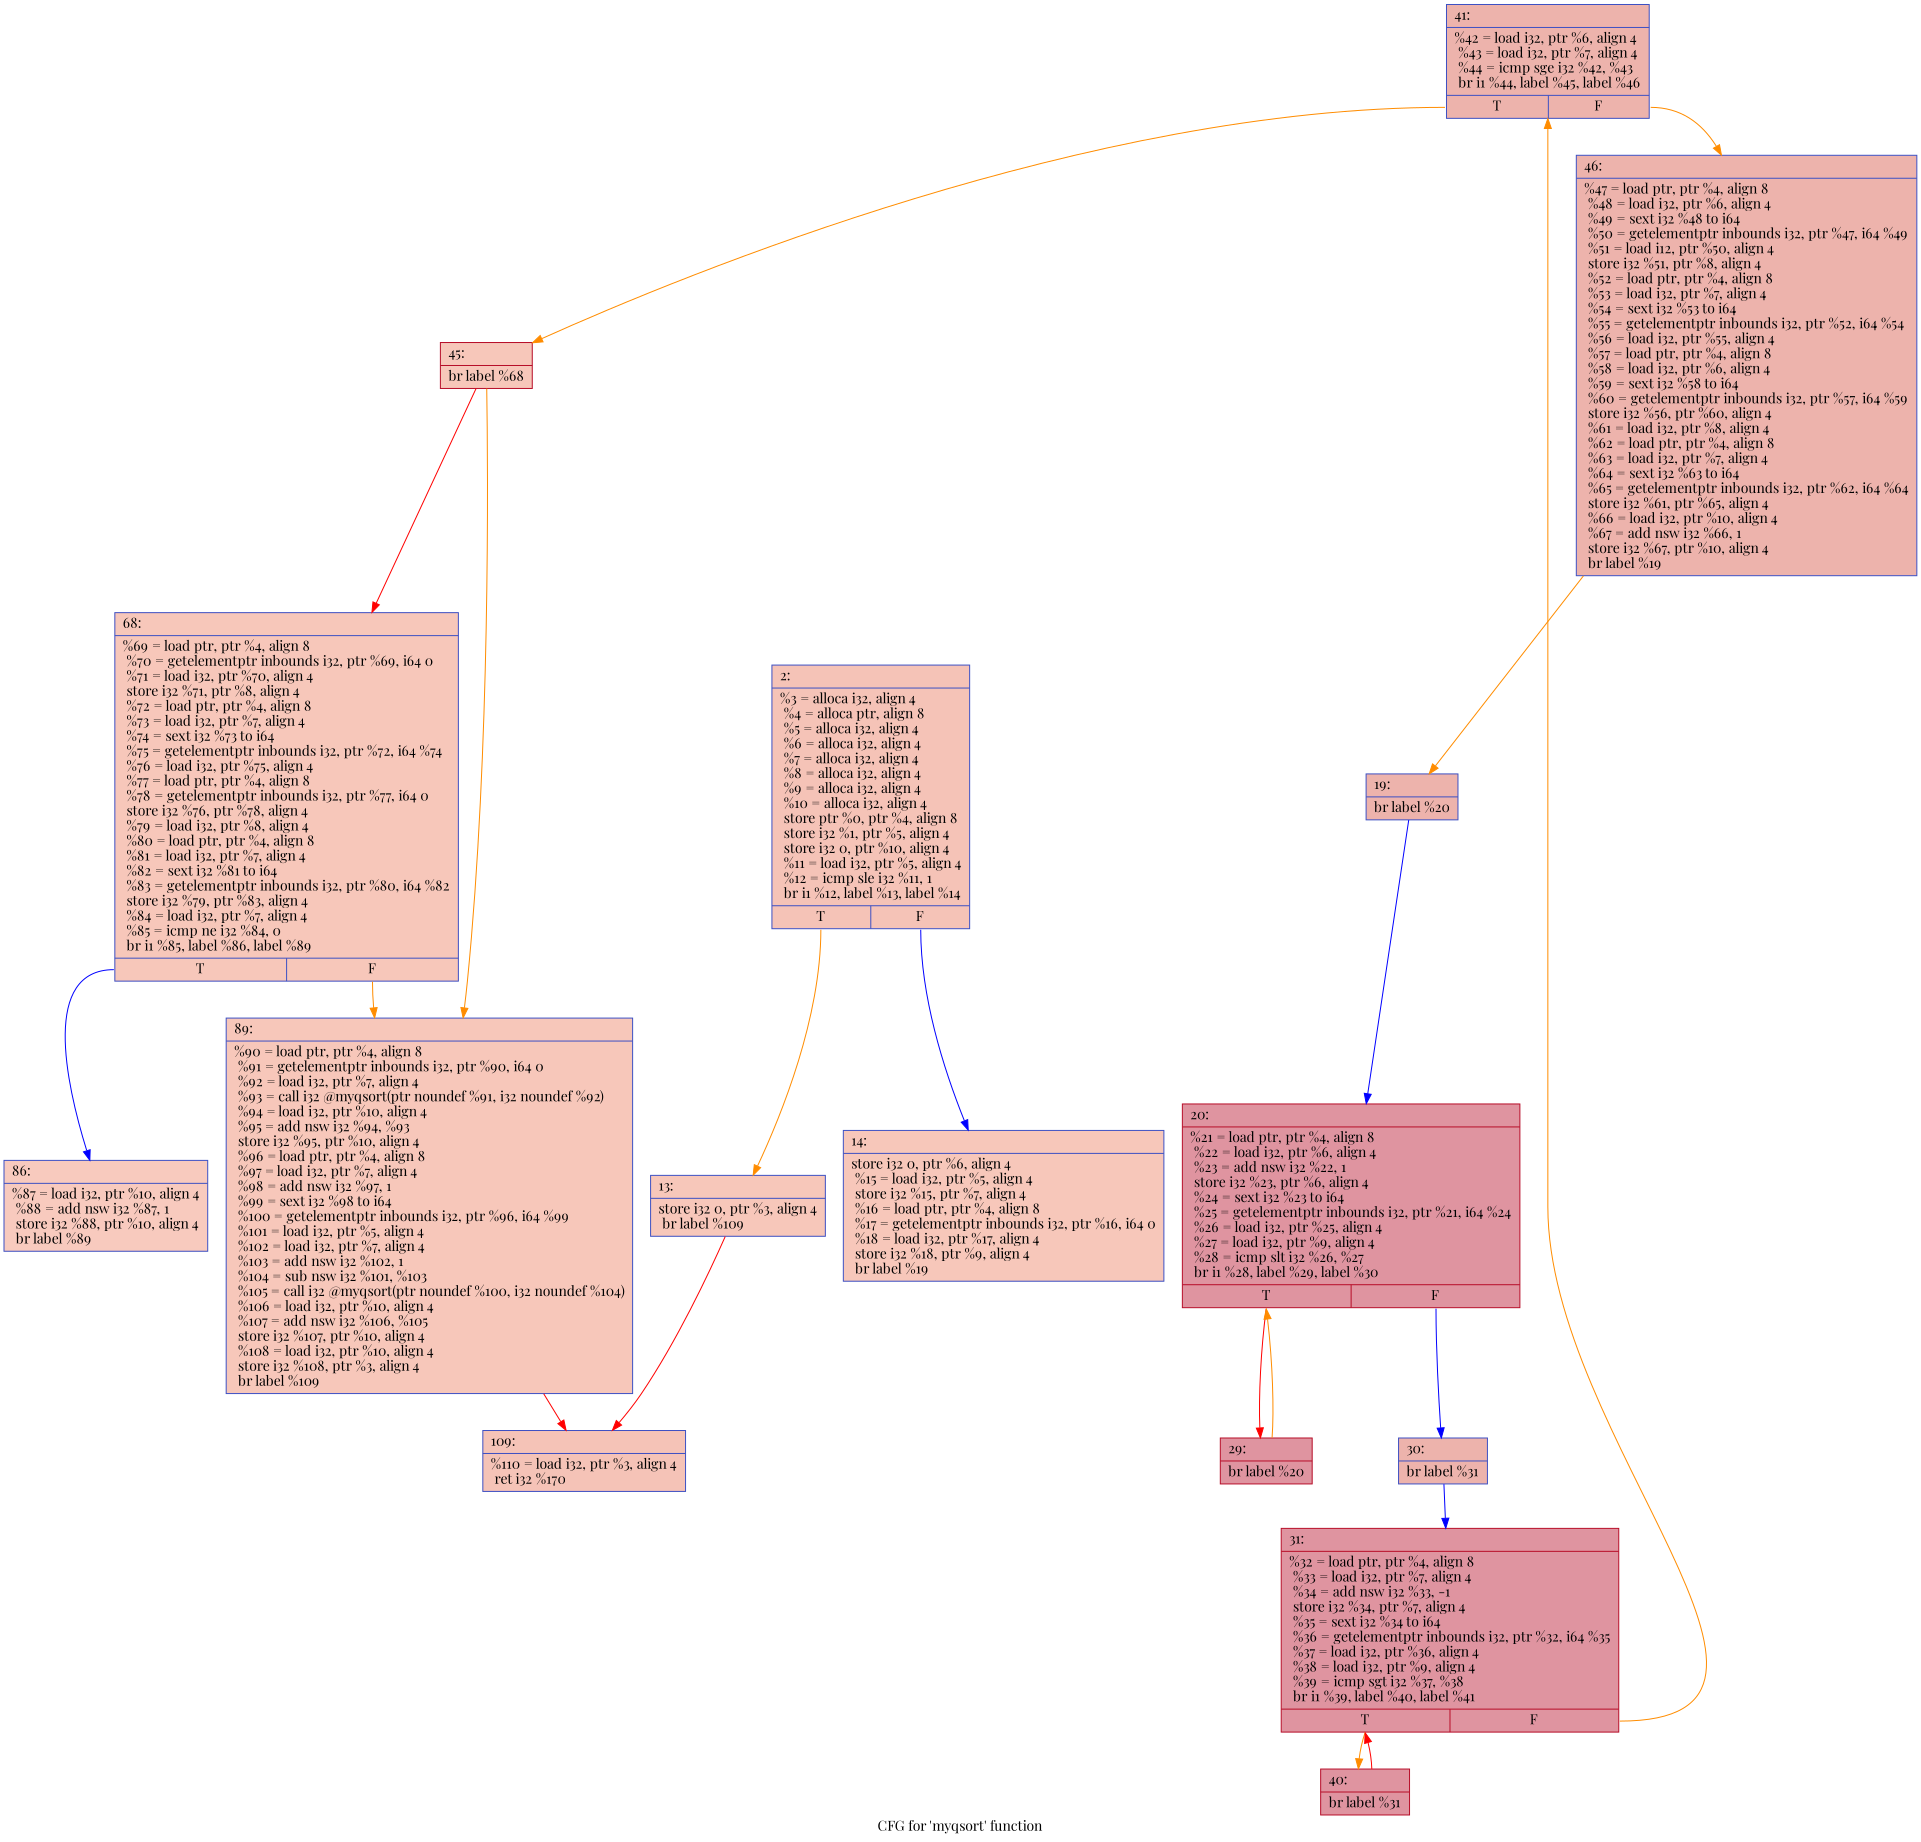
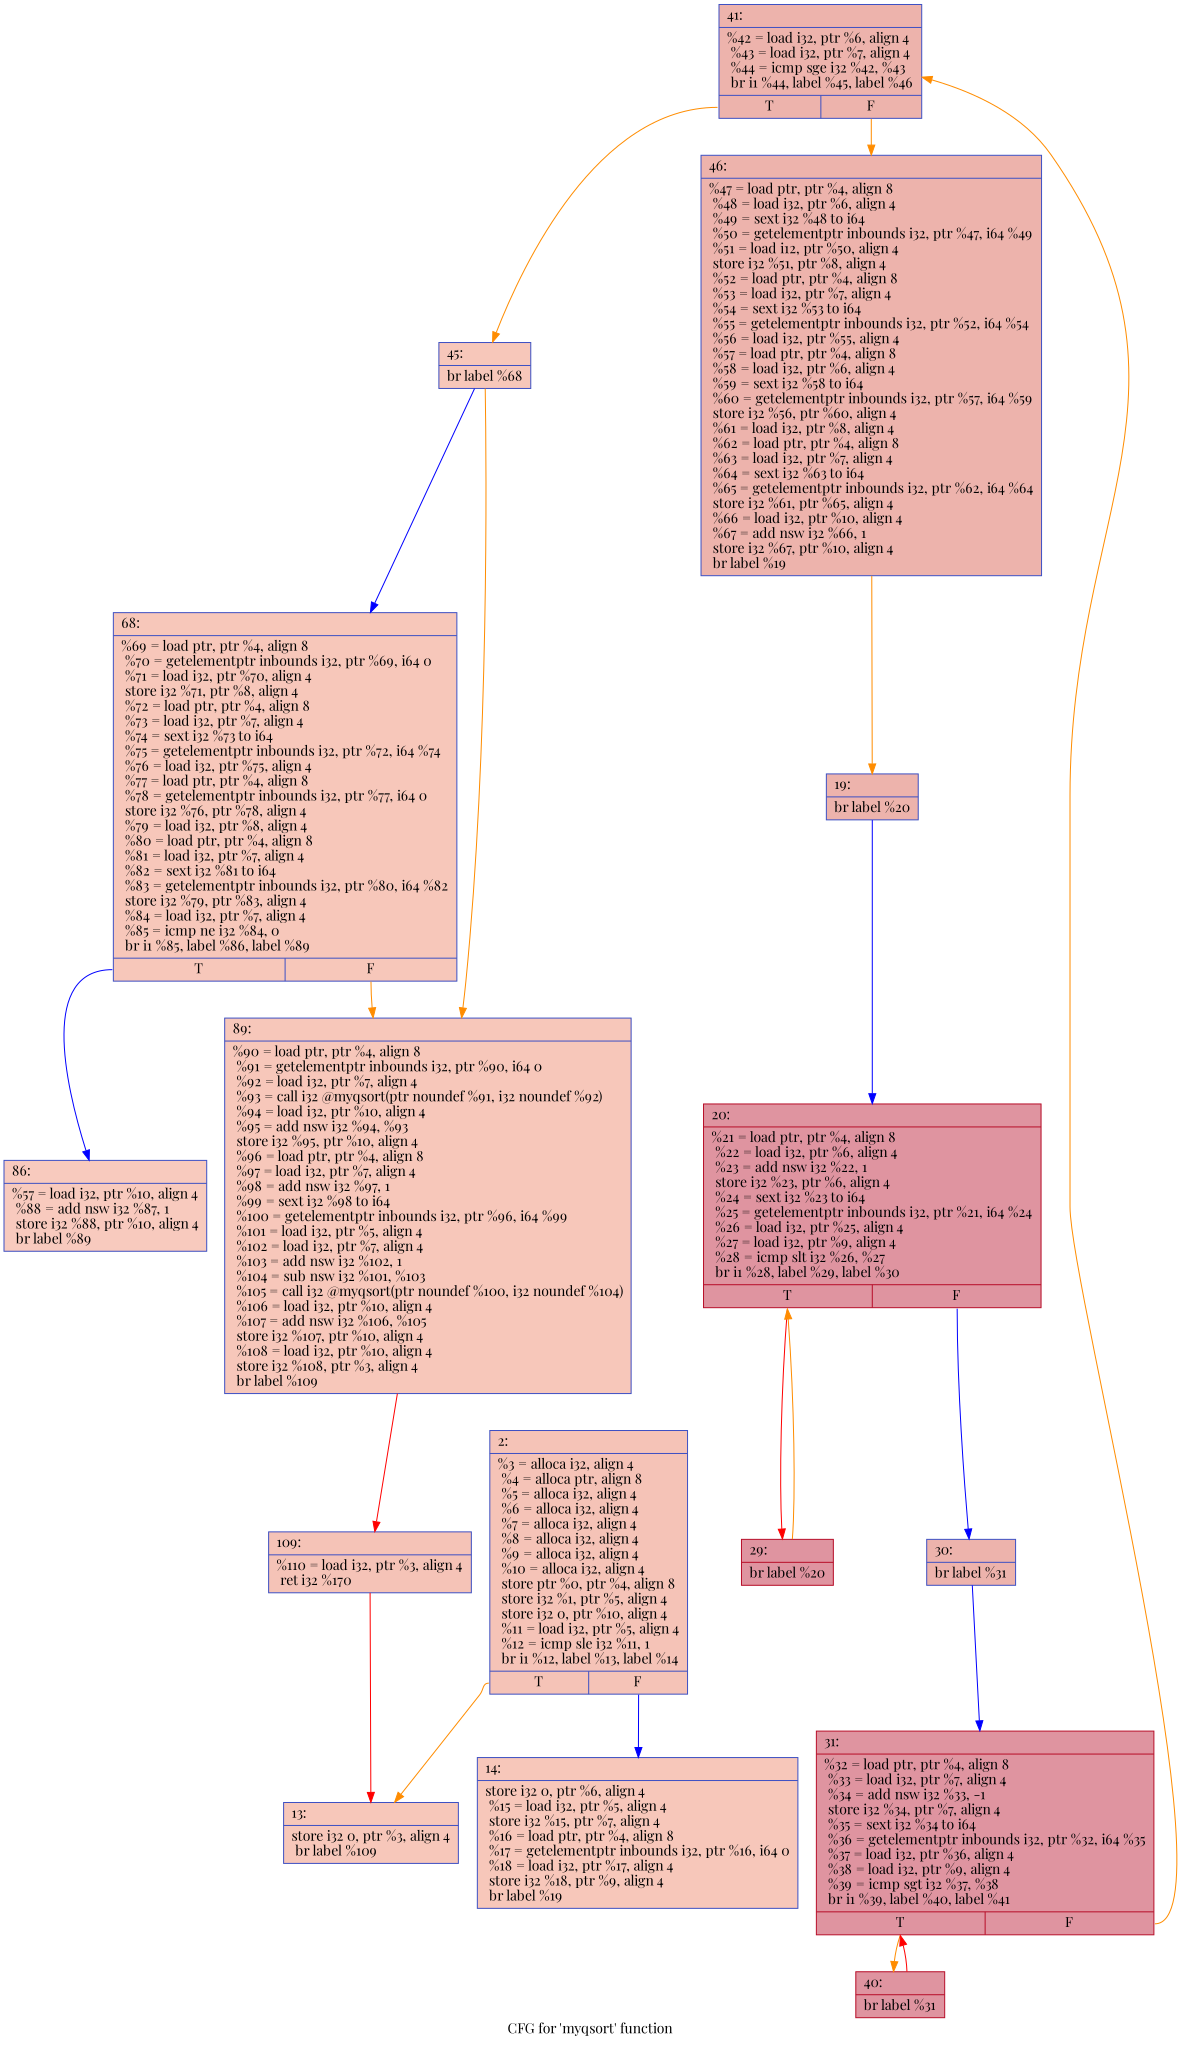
(486, 365) -> (485, 365)
(426, 496) -> (425, 496)
(106, 1194) -> (105, 1194)
(678, 1333) -> (370, 1692)
